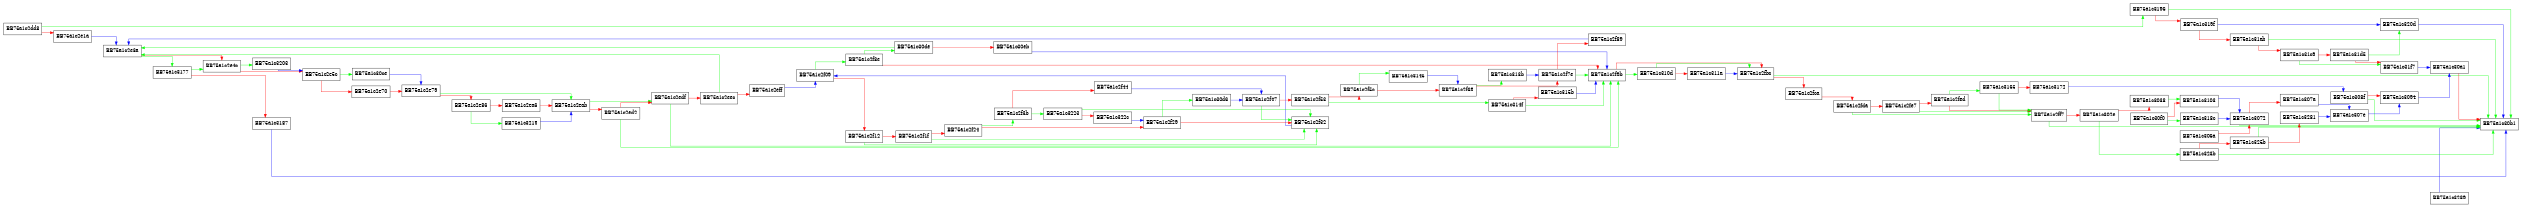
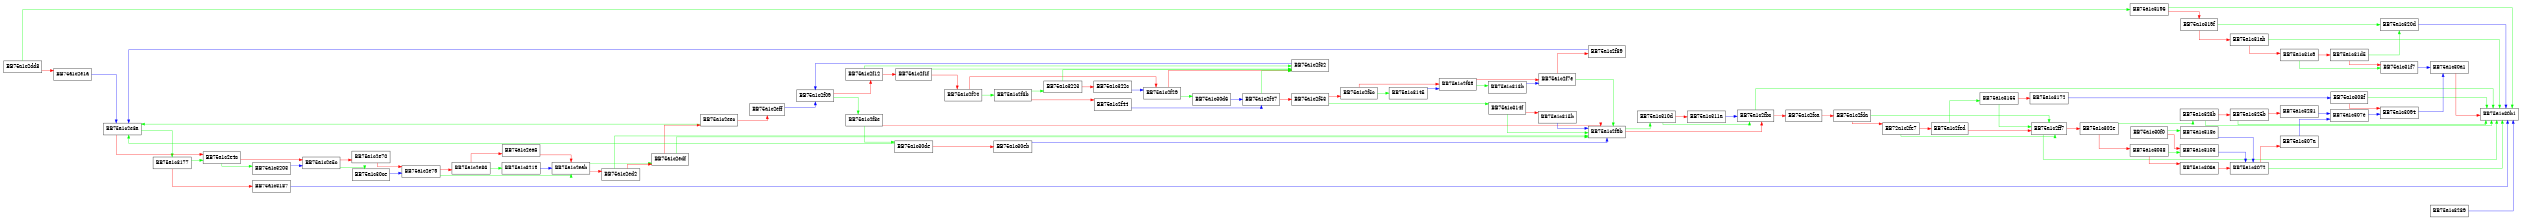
(2297, 25) -> (2297, 25)
(1901, 106) -> (1901, 129)
none -> (2159, 164)
